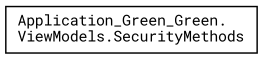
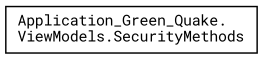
(131, 30) -> (131, 30)
